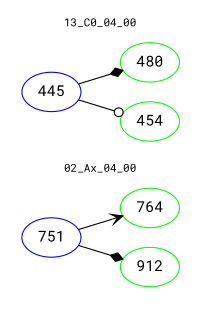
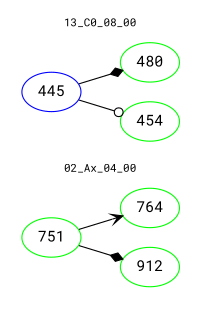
(101, 24) -> (101, 24)
(51, 237) -> (51, 237)
